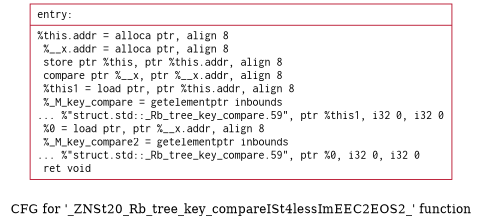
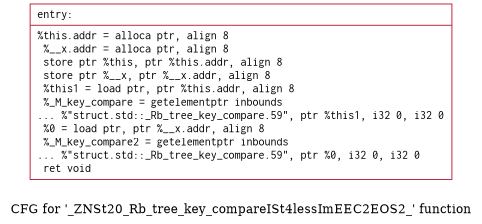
(160, 75) -> (154, 75)
